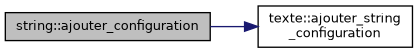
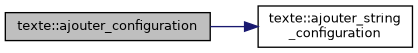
(108, 27) -> (108, 27)
